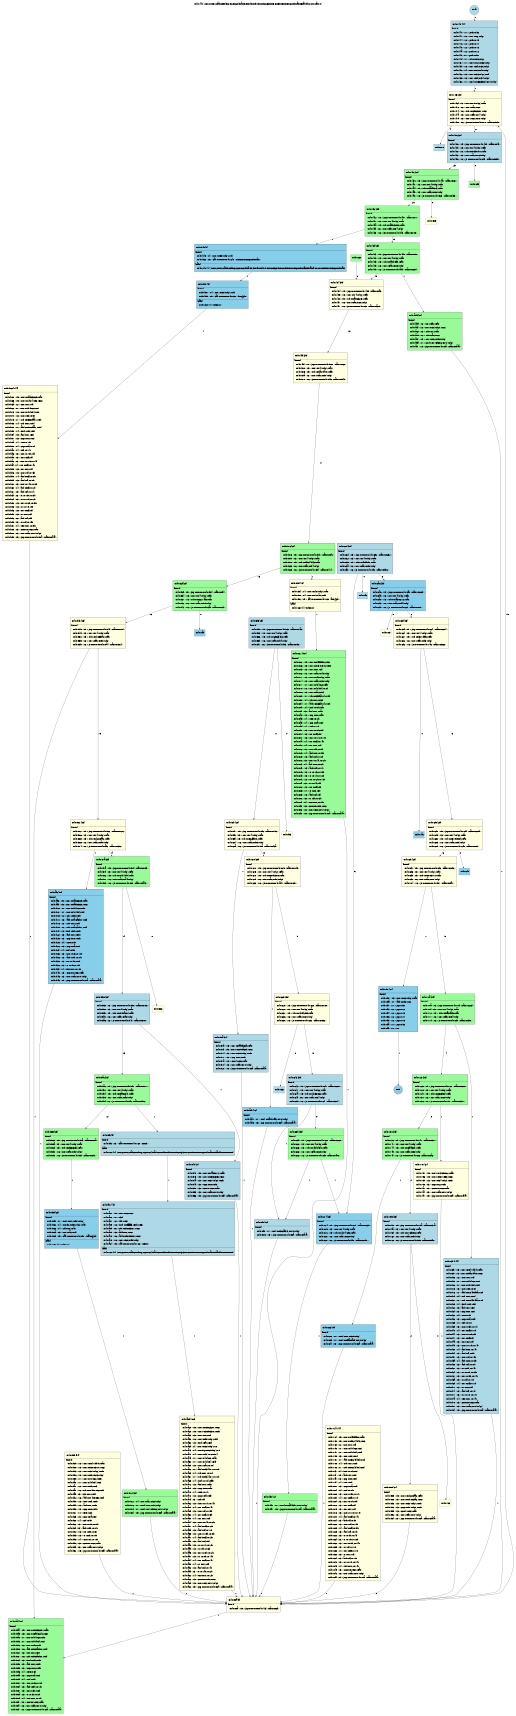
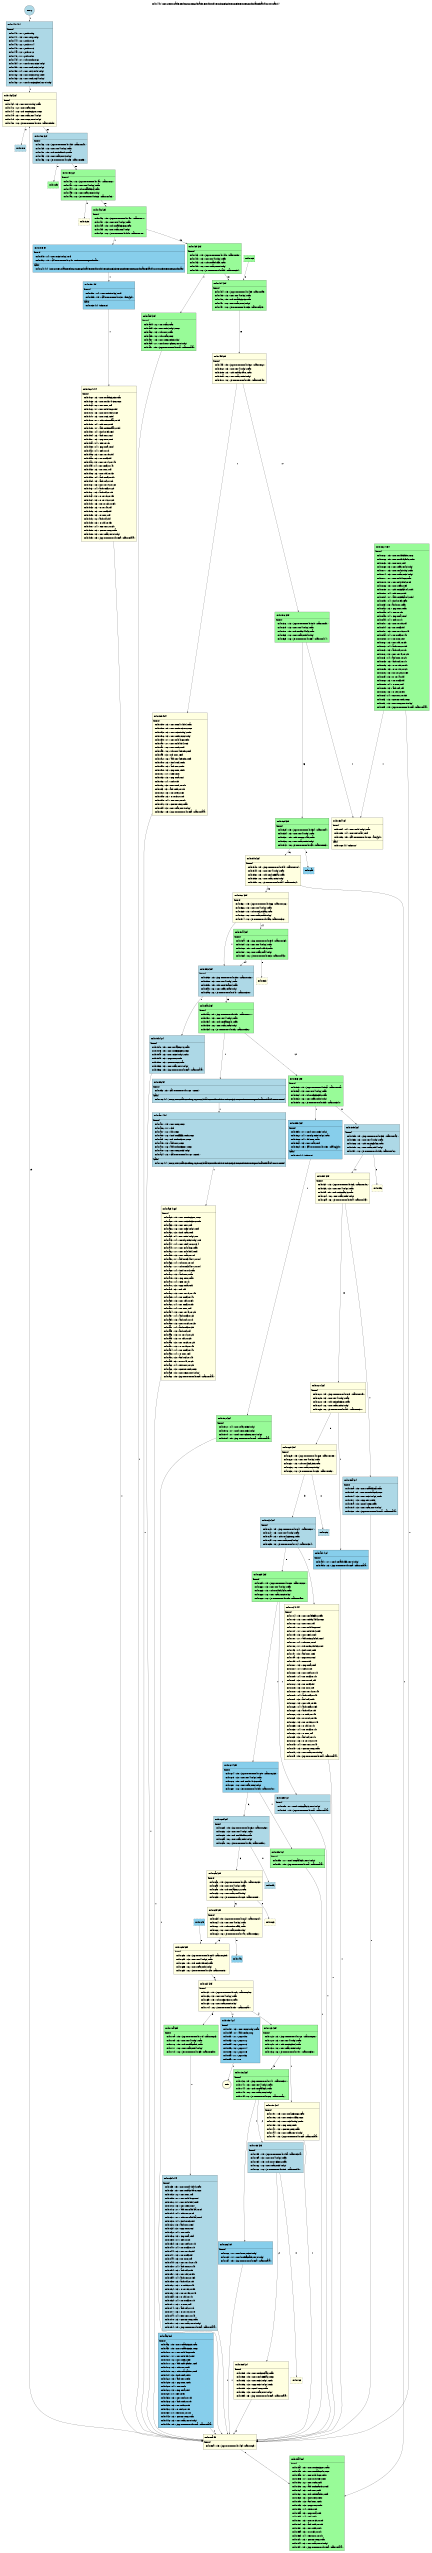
(474, 10) -> (29, 10)
(356, 295) -> (239, 295)
none -> (212, 548)
(398, 596) -> (235, 1886)
(316, 630) -> (372, 764)
(461, 859) -> (200, 1934)
(91, 869) -> (226, 942)
(354, 893) -> (246, 1804)
(444, 1049) -> (261, 2017)
(398, 1090) -> (227, 2085)
none -> (346, 1115)
(274, 1153) -> (309, 1574)
